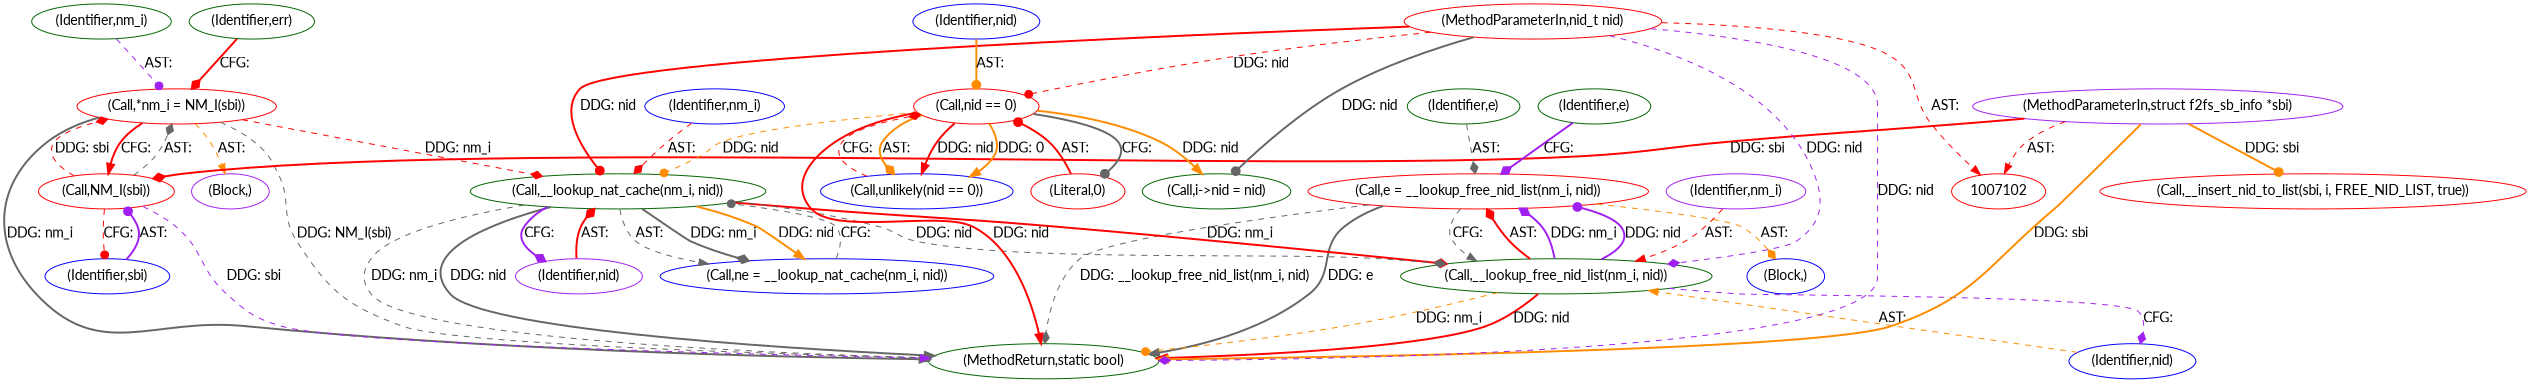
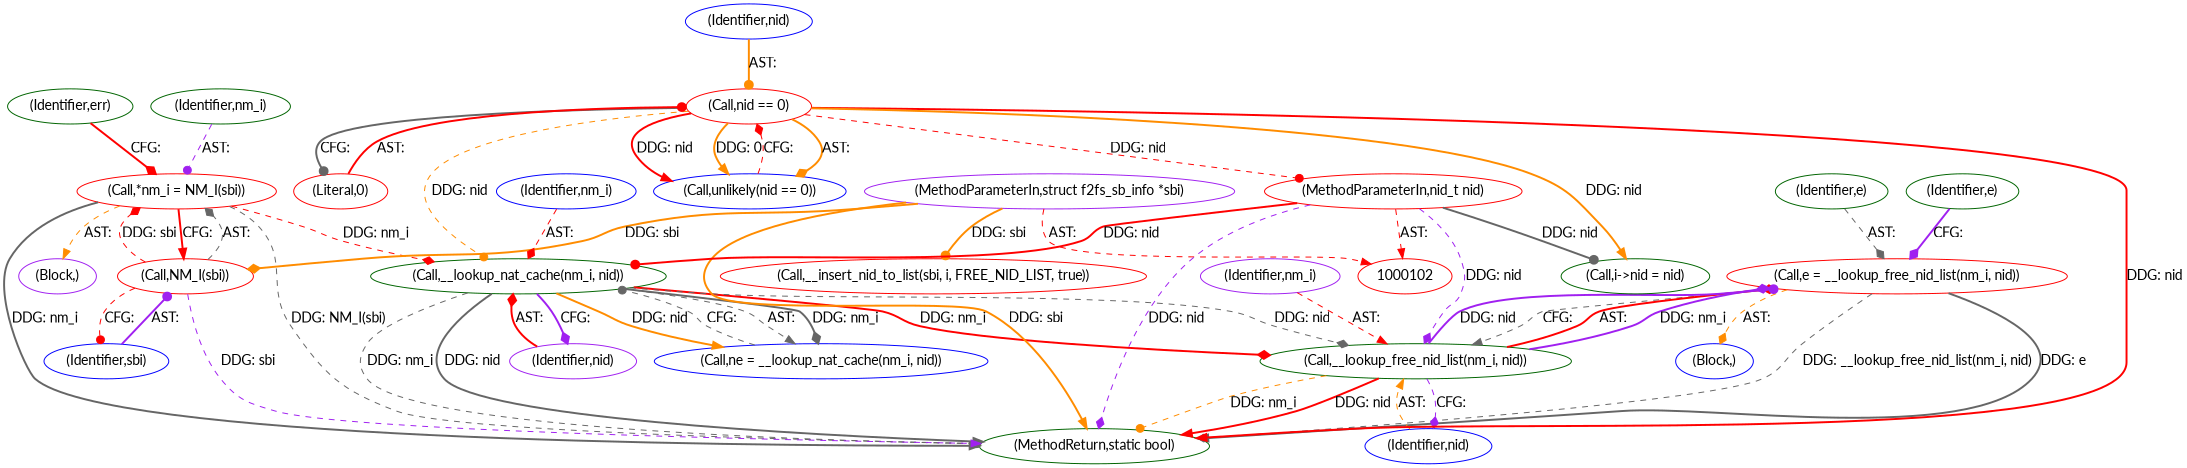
(1231, 57) -> (1050, 146)
(1095, 160) -> (590, 239)
(1999, 191) -> (1405, 276)
